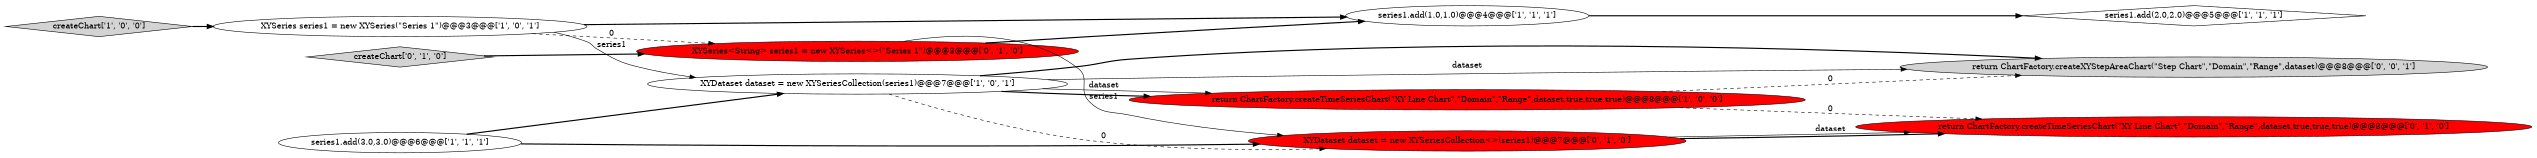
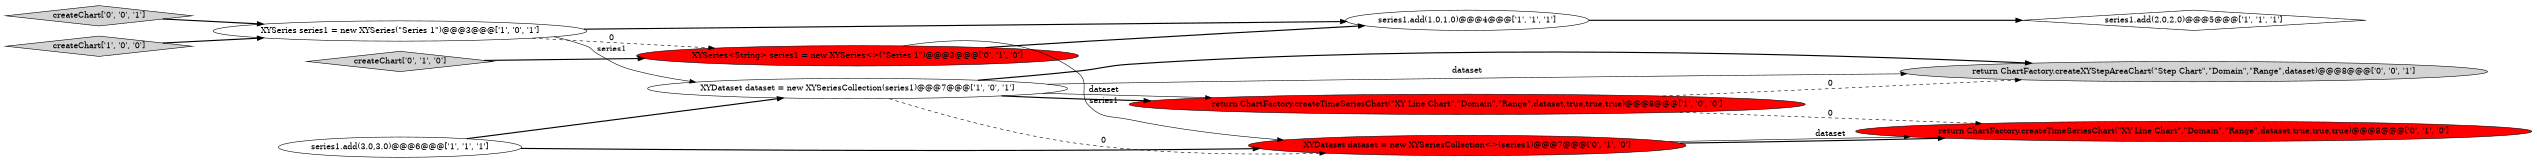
none -> (99, 16)
